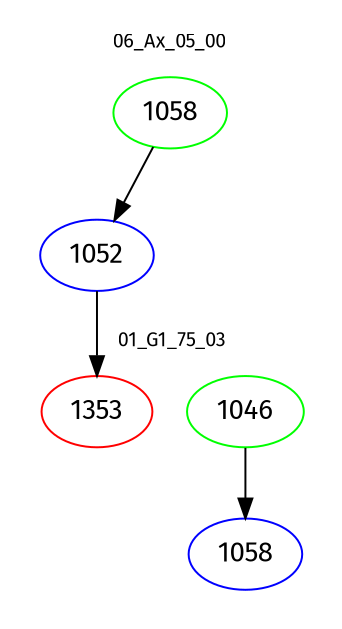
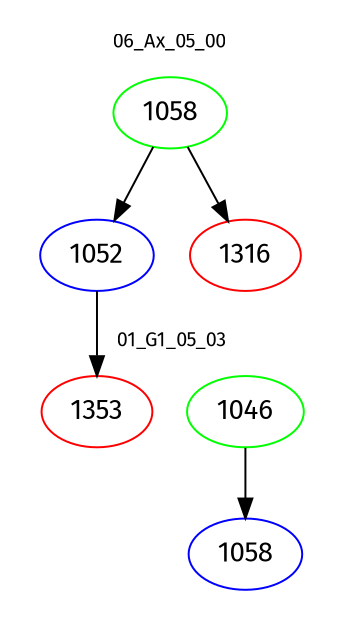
none -> (245, 255)
(172, 341) -> (172, 341)
